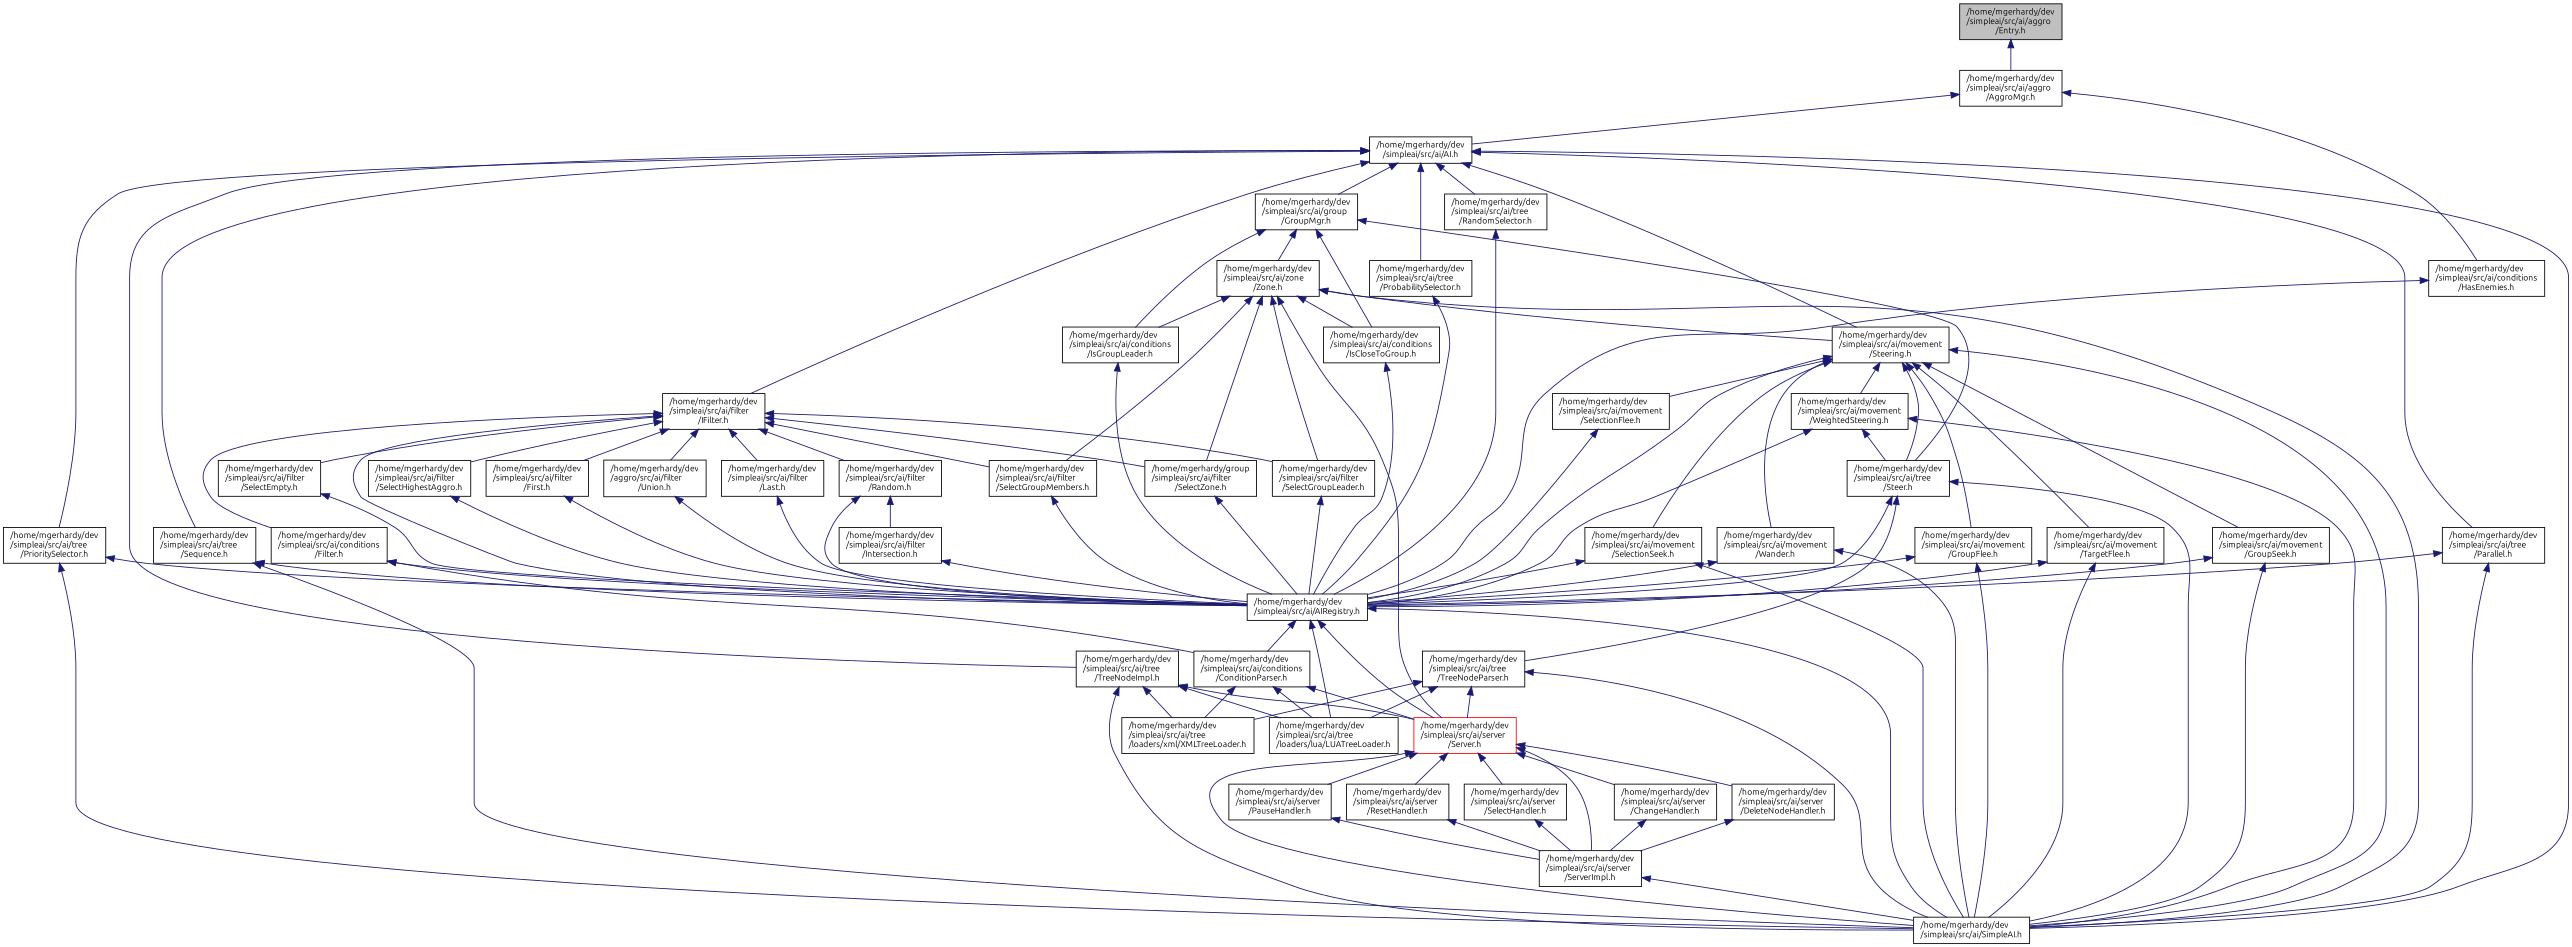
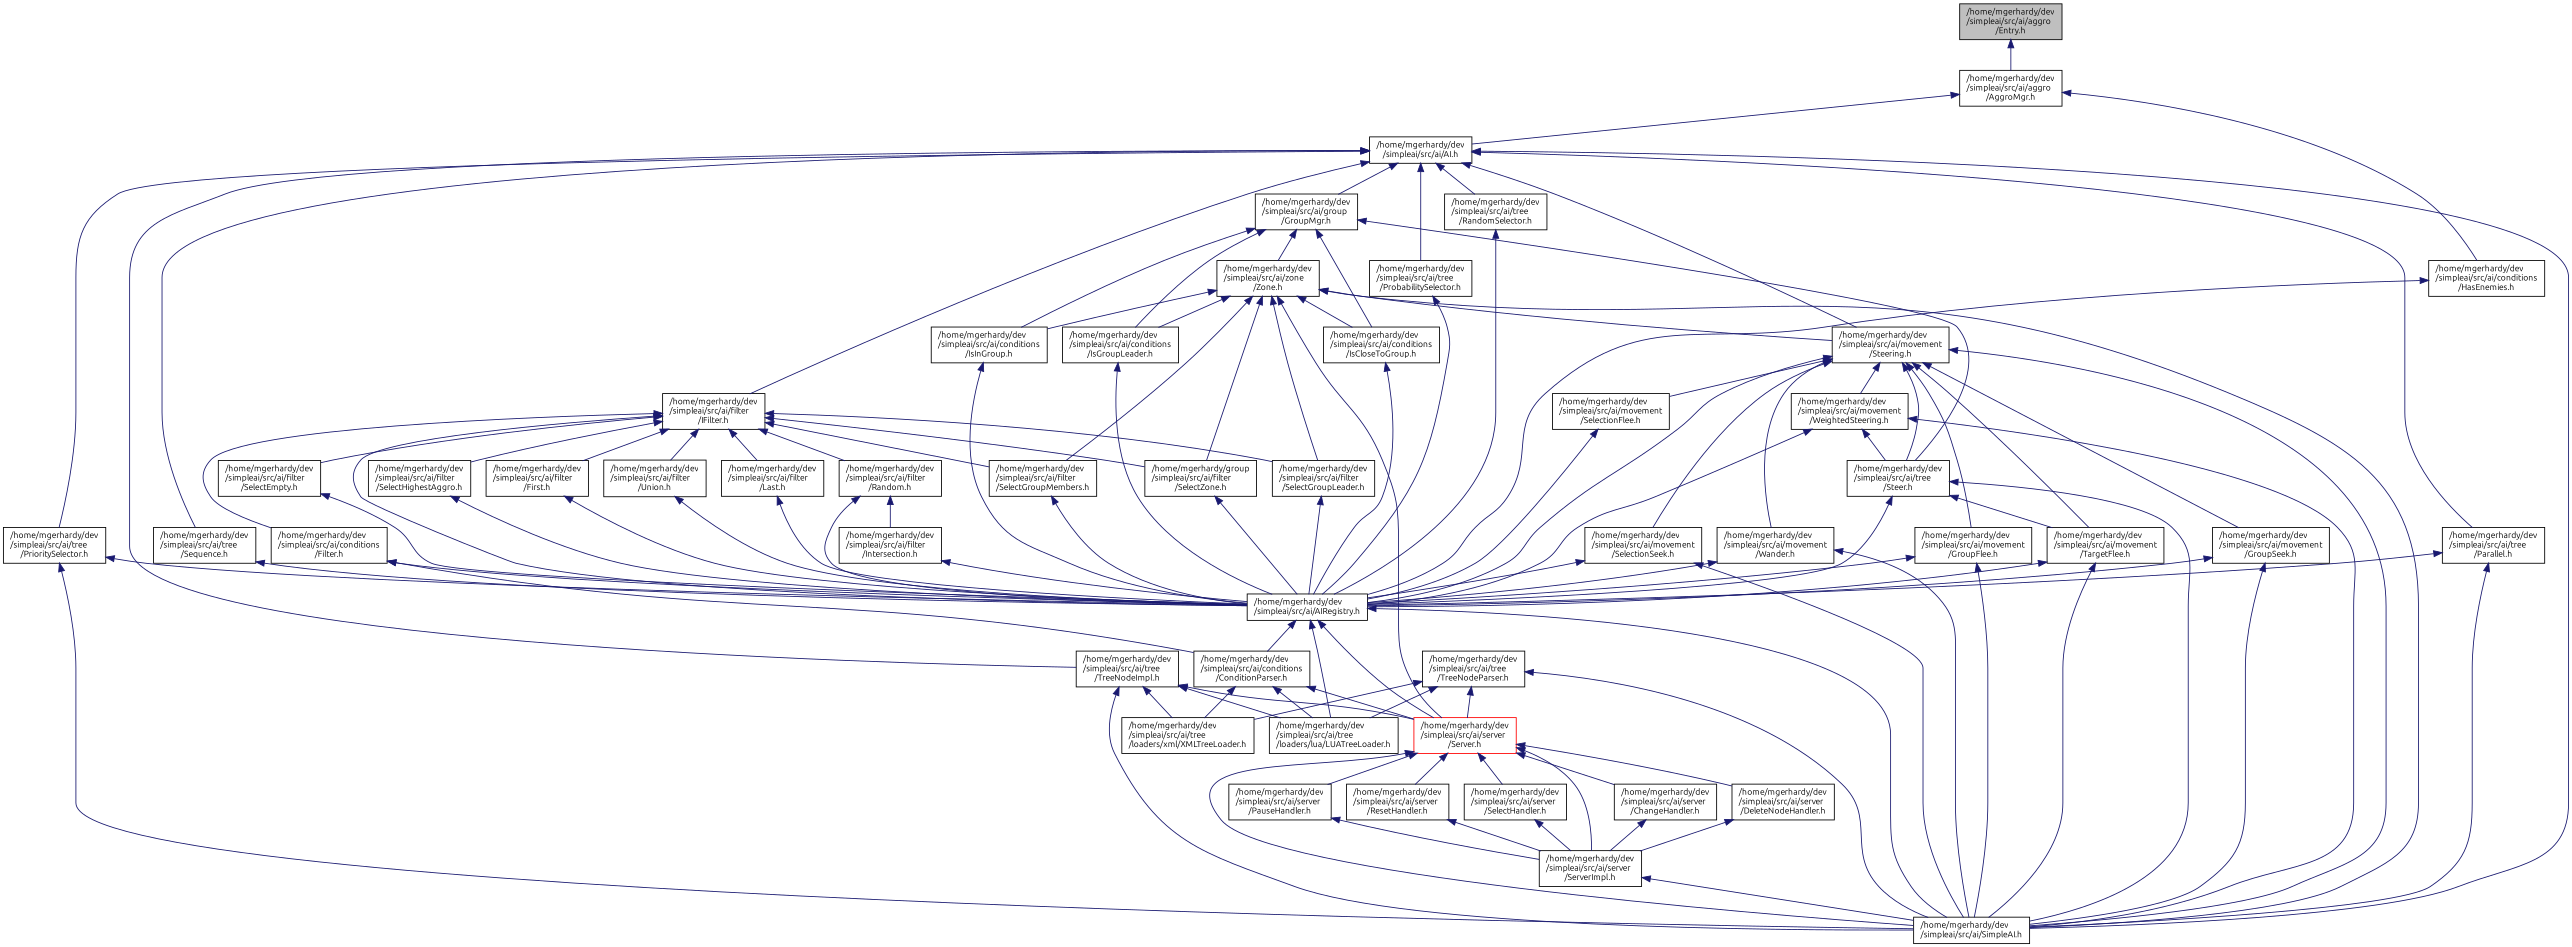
none -> (989, 345)
(655, 478) -> (655, 478)
(1734, 619) -> (2005, 513)
(1003, 883) -> none
